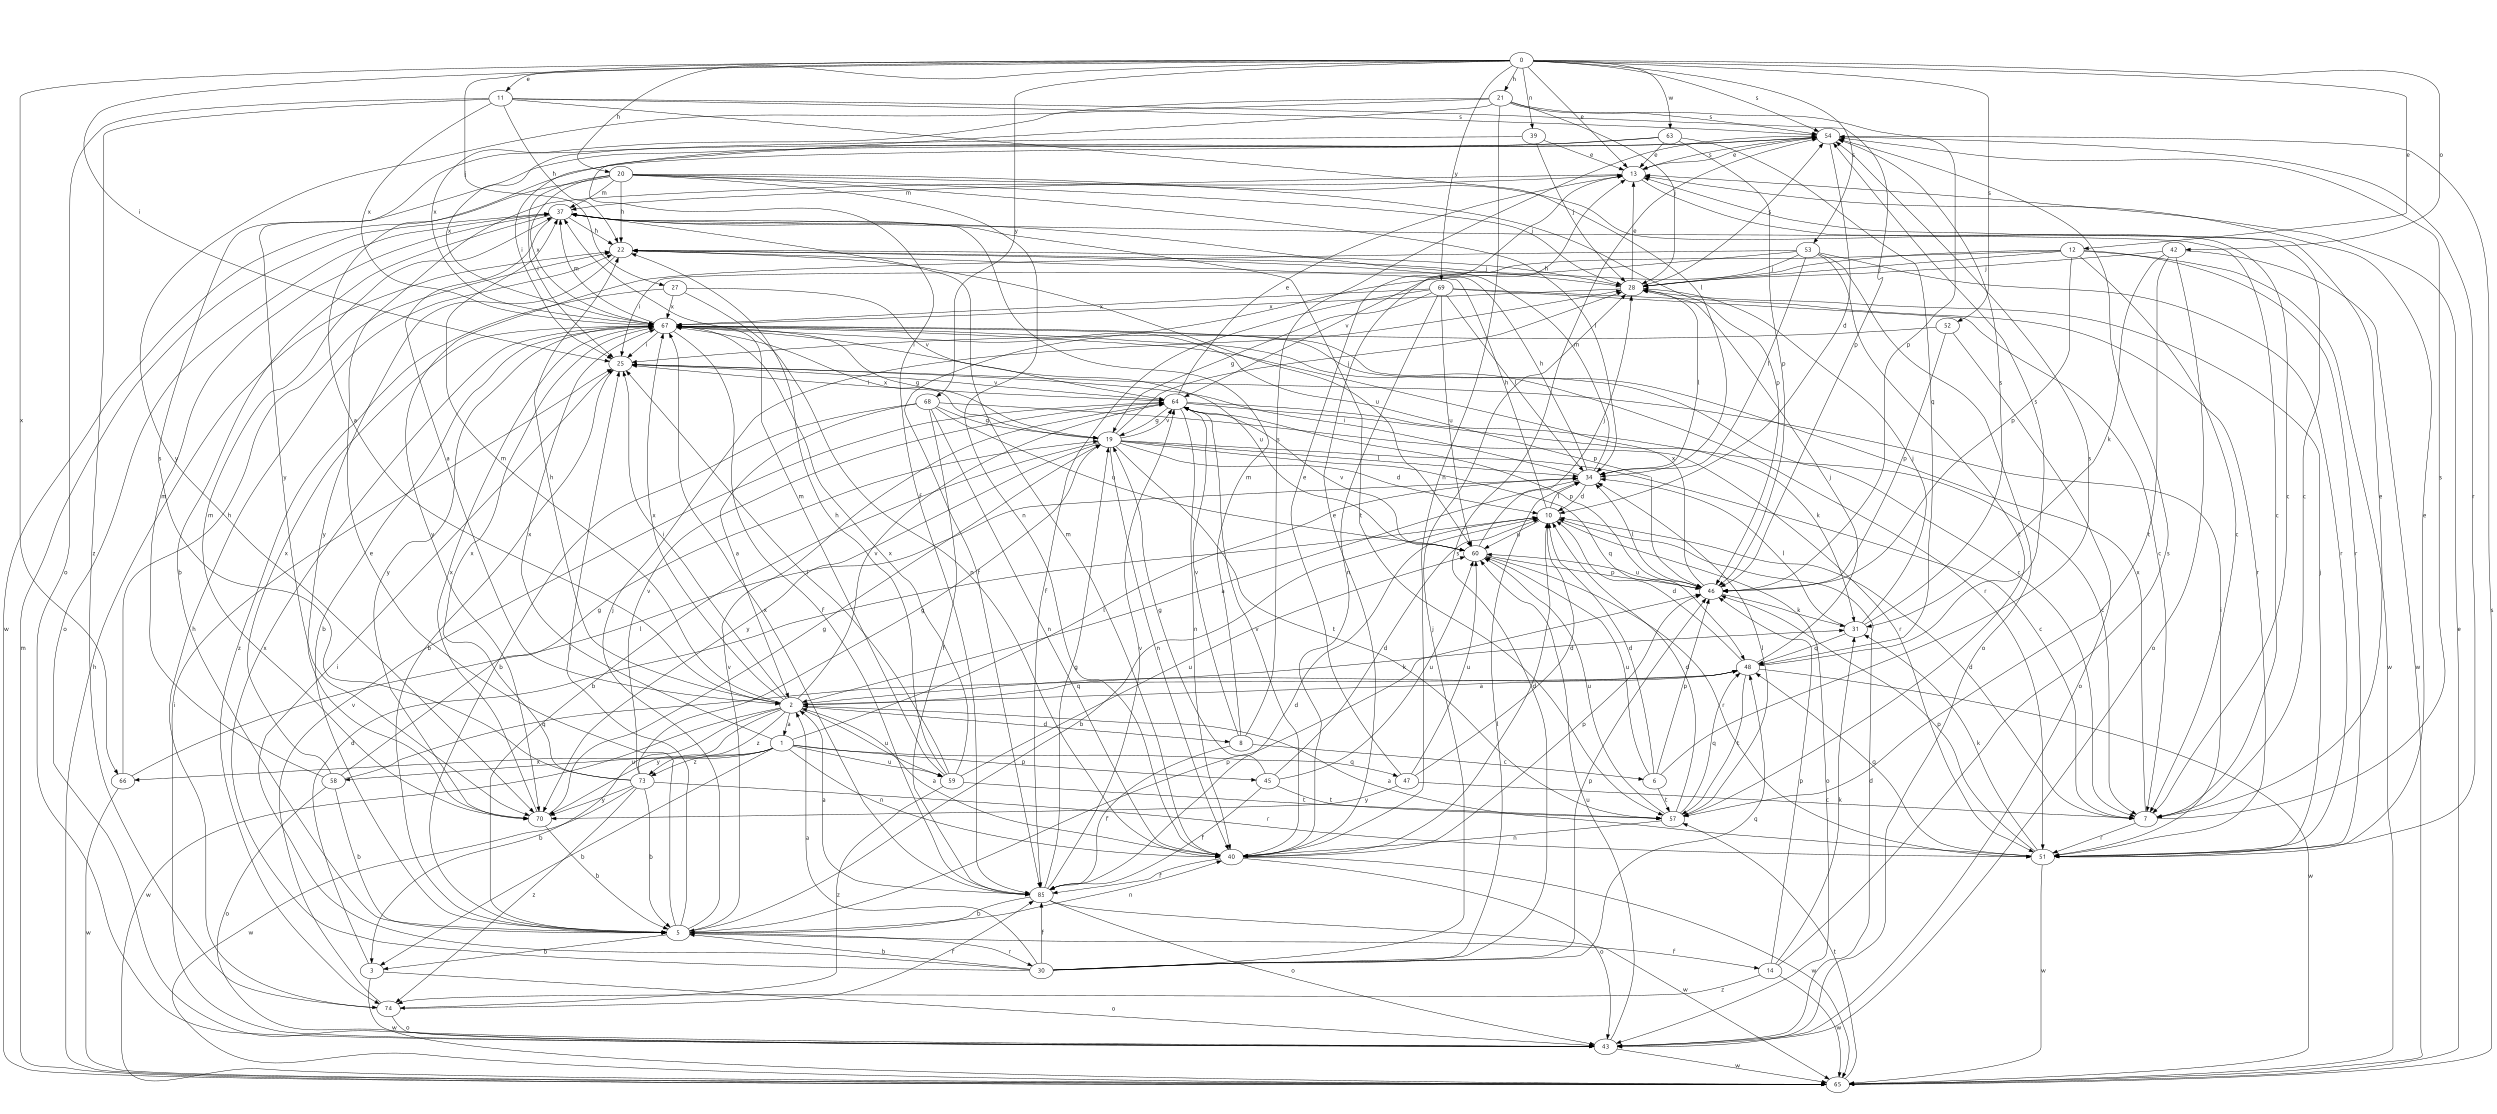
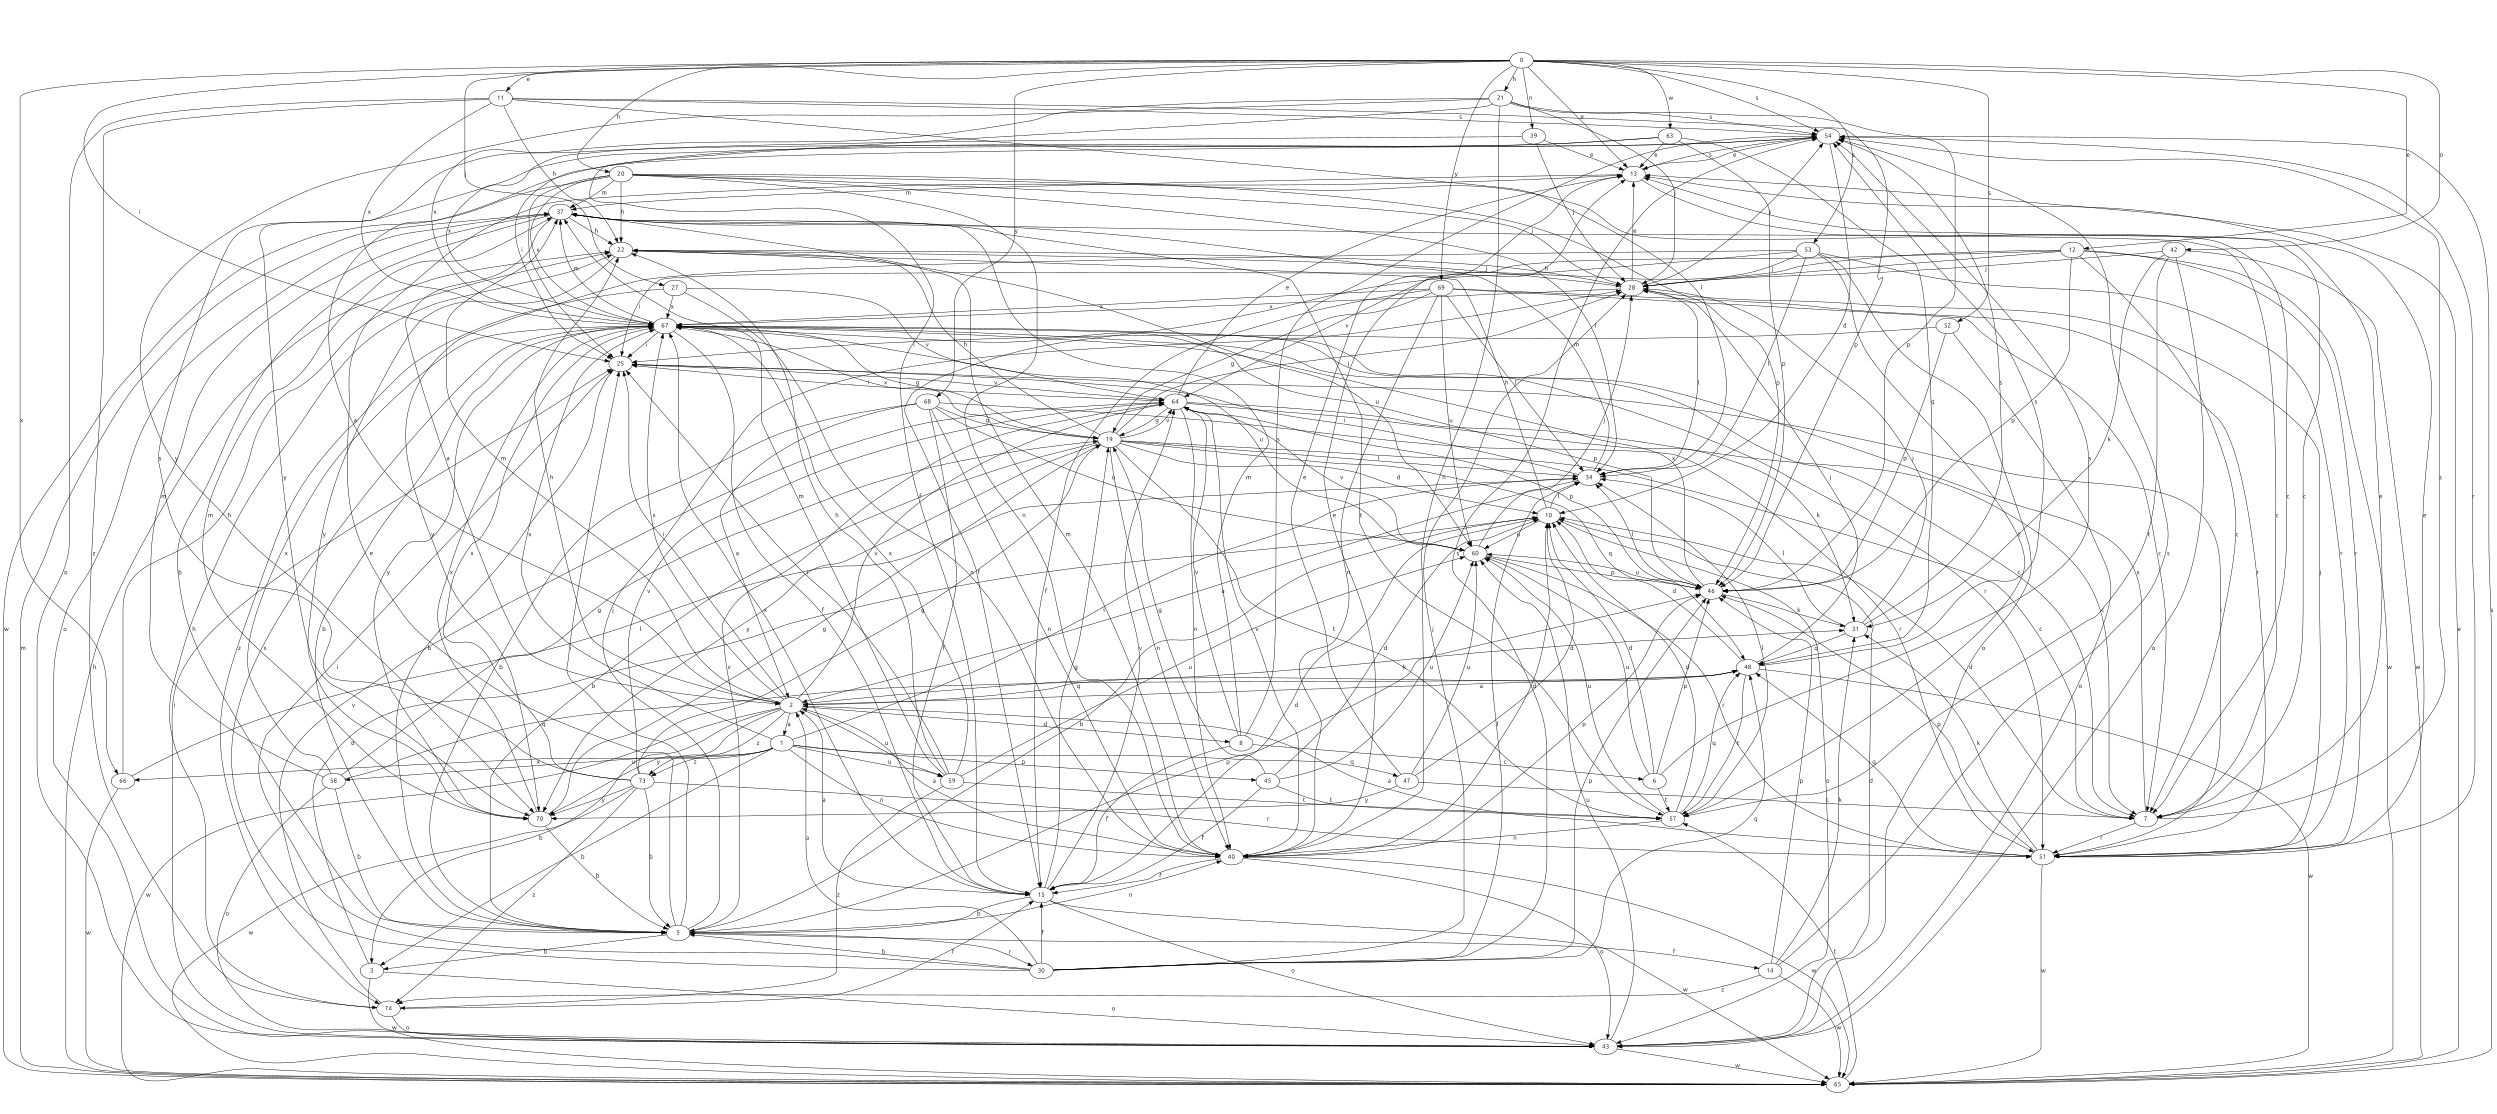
(1246, 263) -> (920, 286)
(1576, 499) -> none
(1041, 895) -> (1041, 895)
